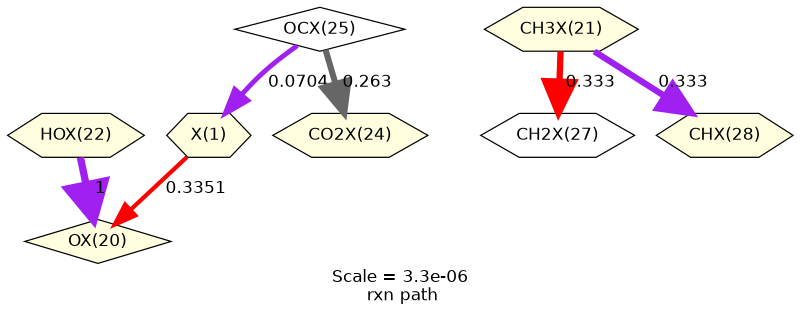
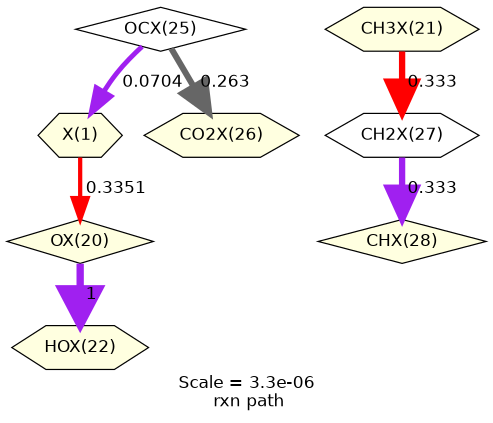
(630, 74) -> (402, 172)
(350, 135) -> (222, 135)
(725, 135) -> (402, 241)
(83, 171) -> (80, 276)
